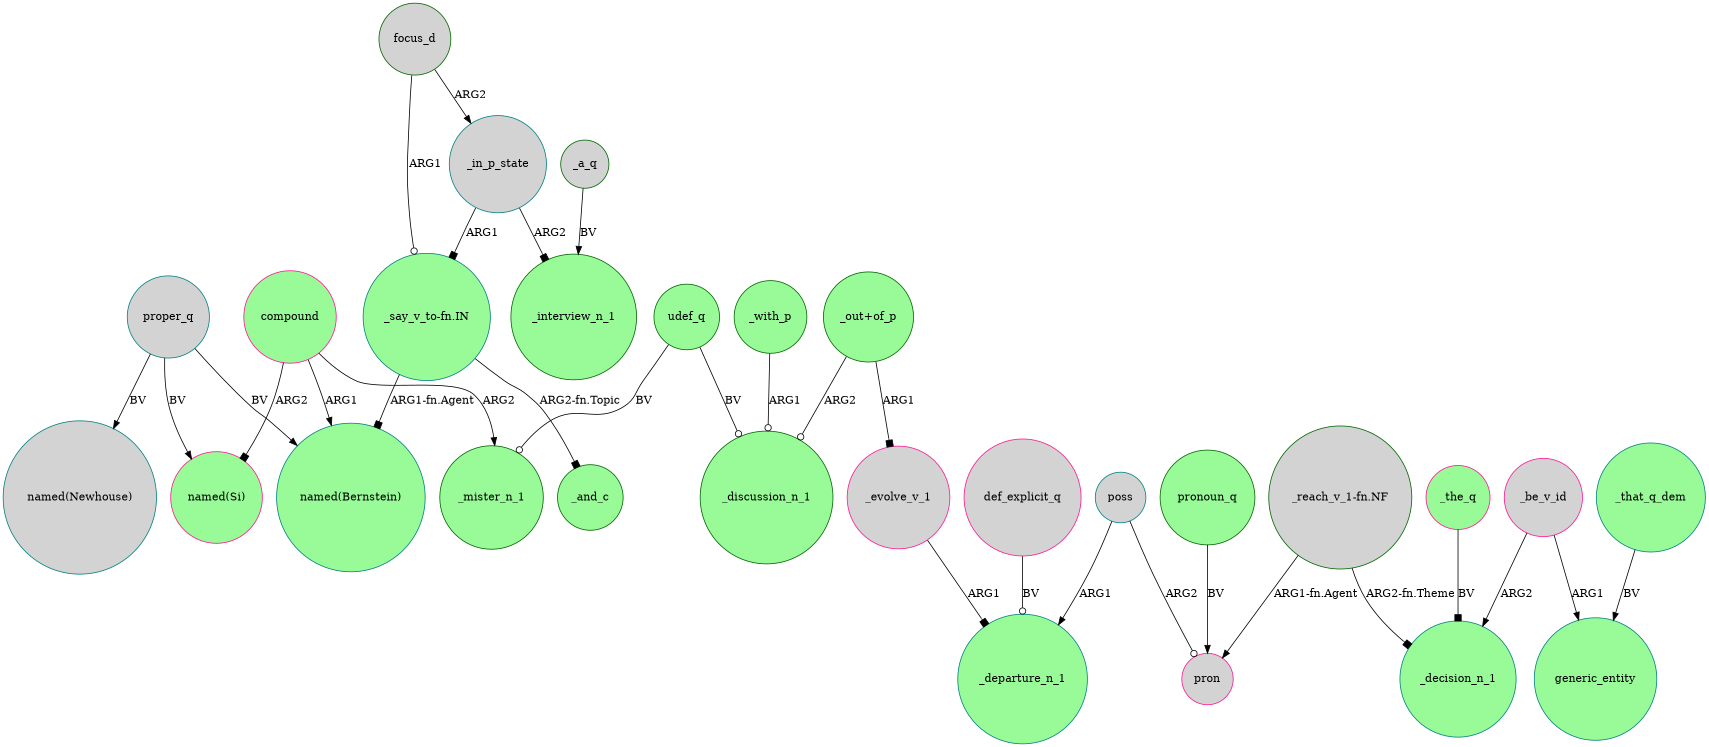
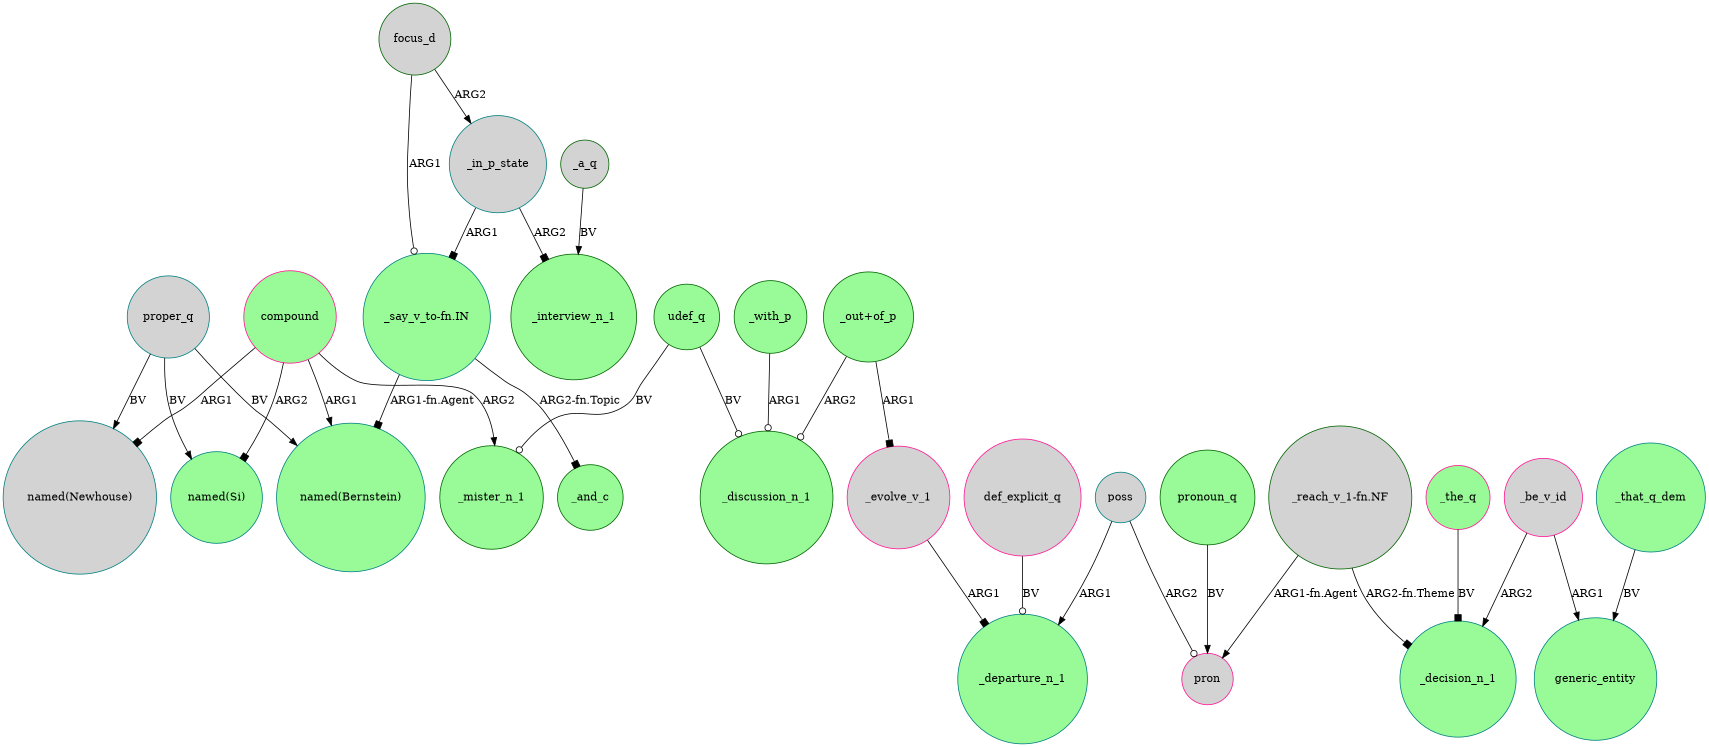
none -> (200, 395)
(217, 497) -> (217, 497)
